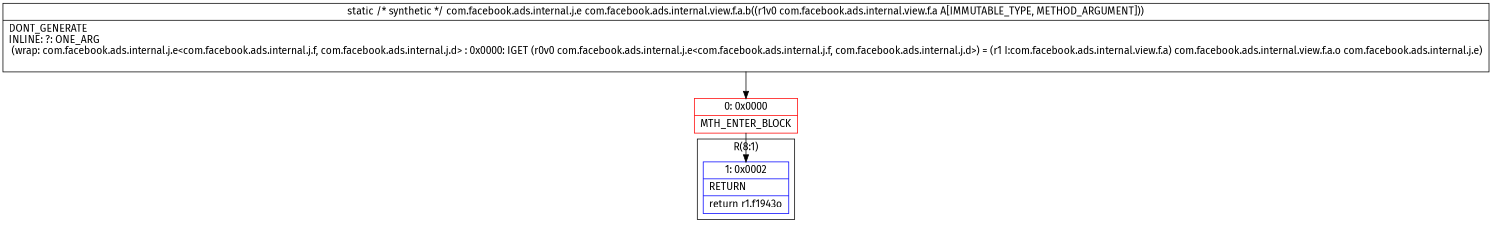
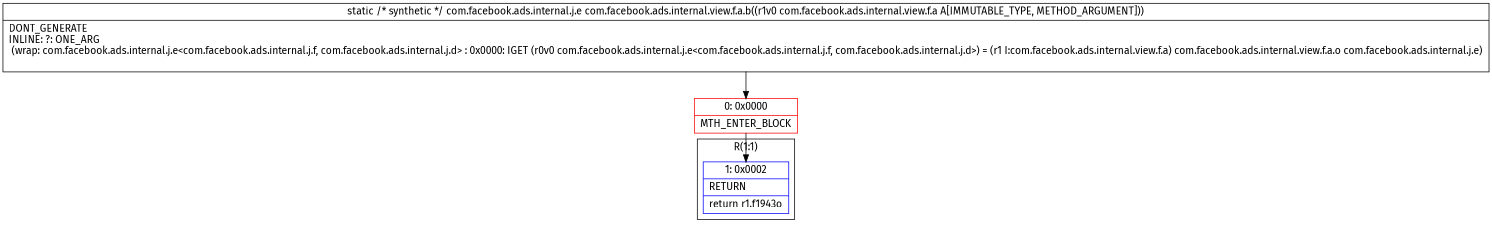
(746, 148) -> (746, 148)
